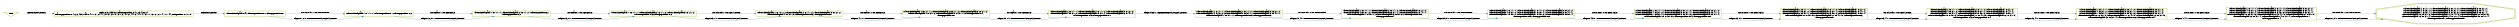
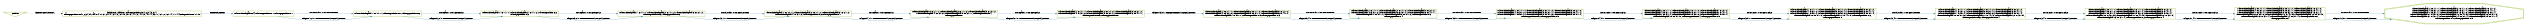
(11, 14) -> (15, 14)
